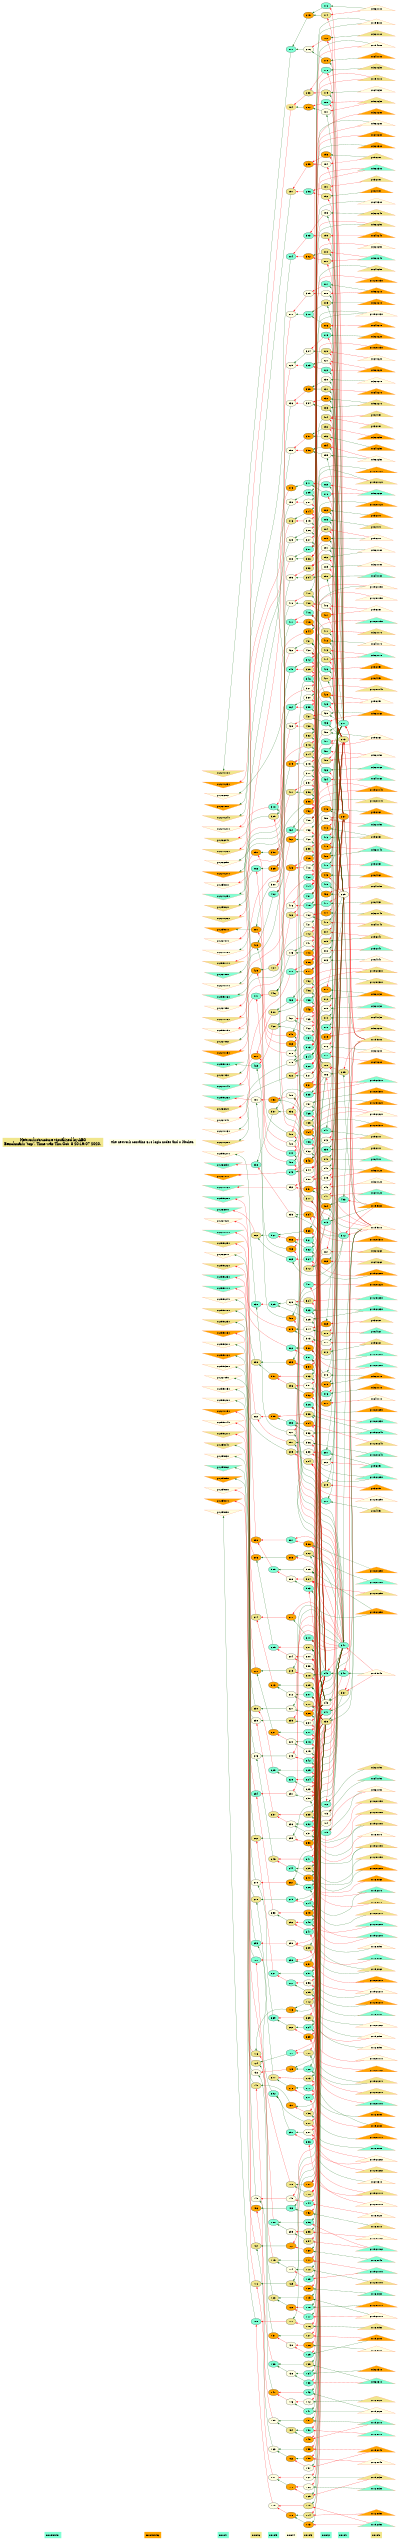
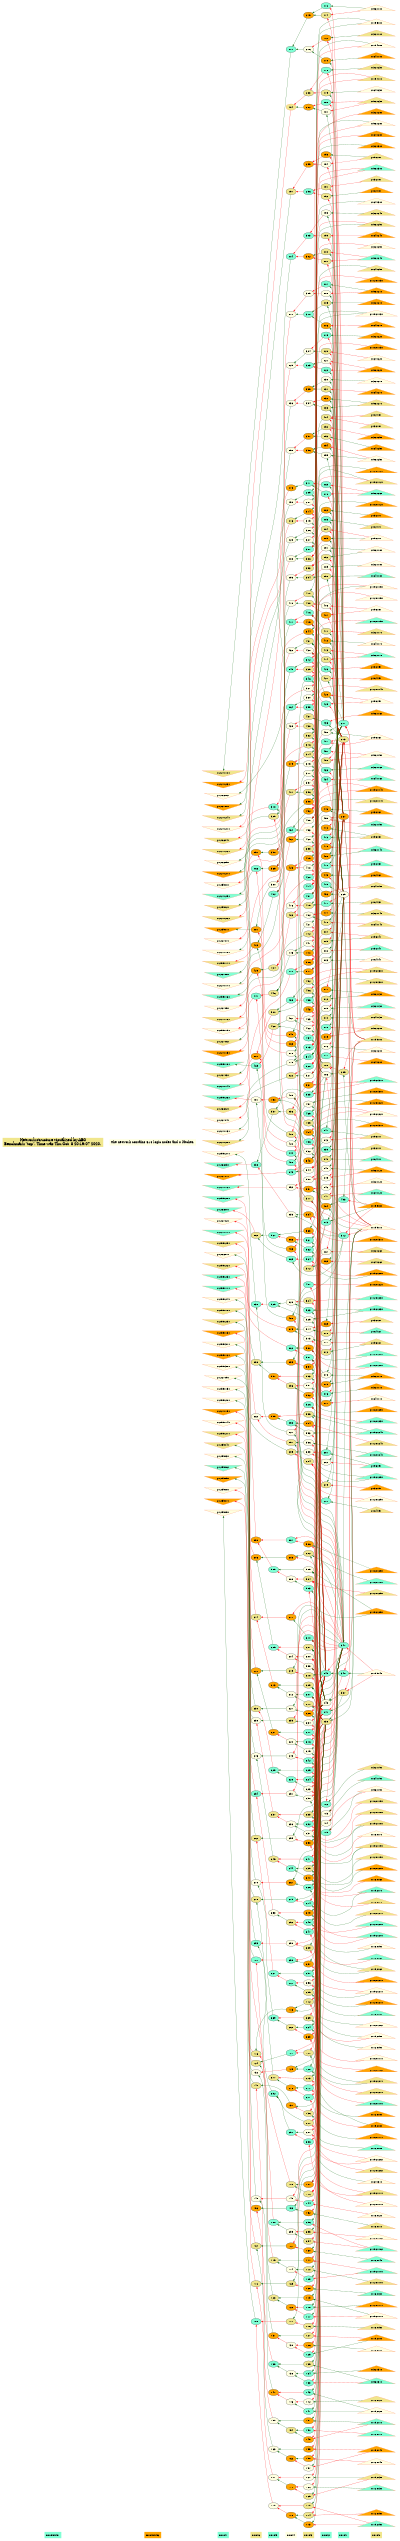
(326, 713) -> none
(309, 906) -> (309, 906)
none -> (319, 1167)
